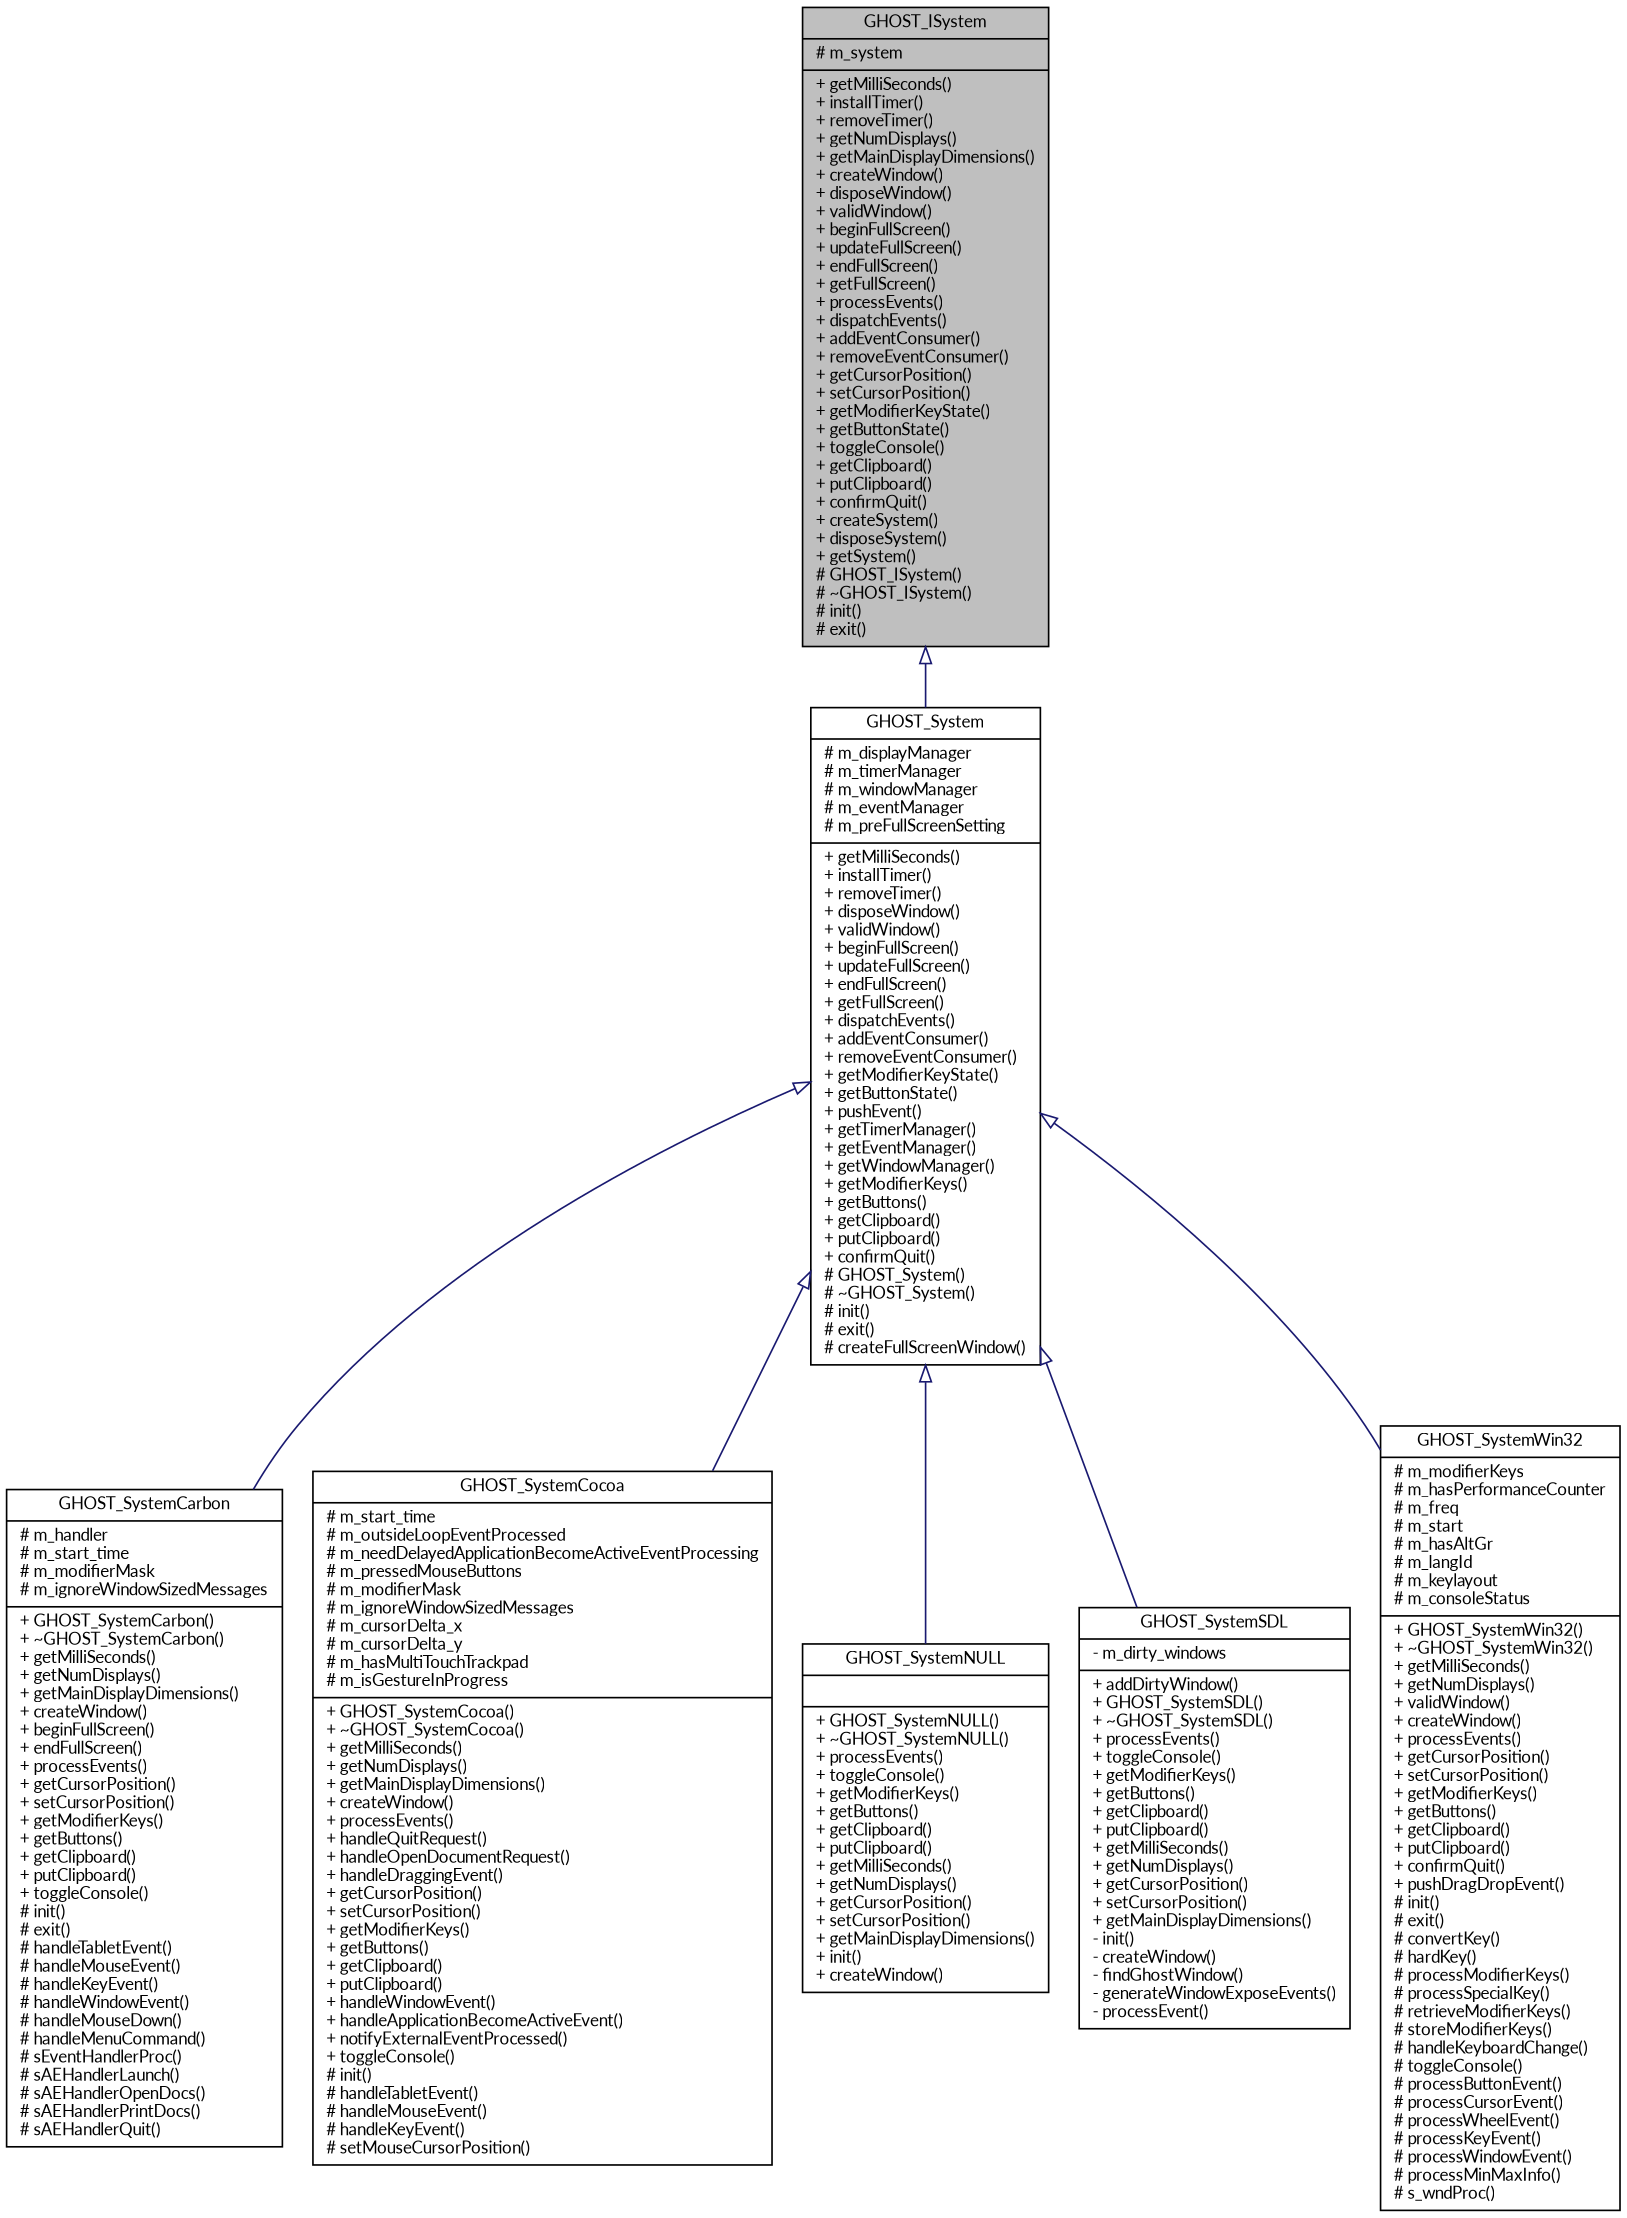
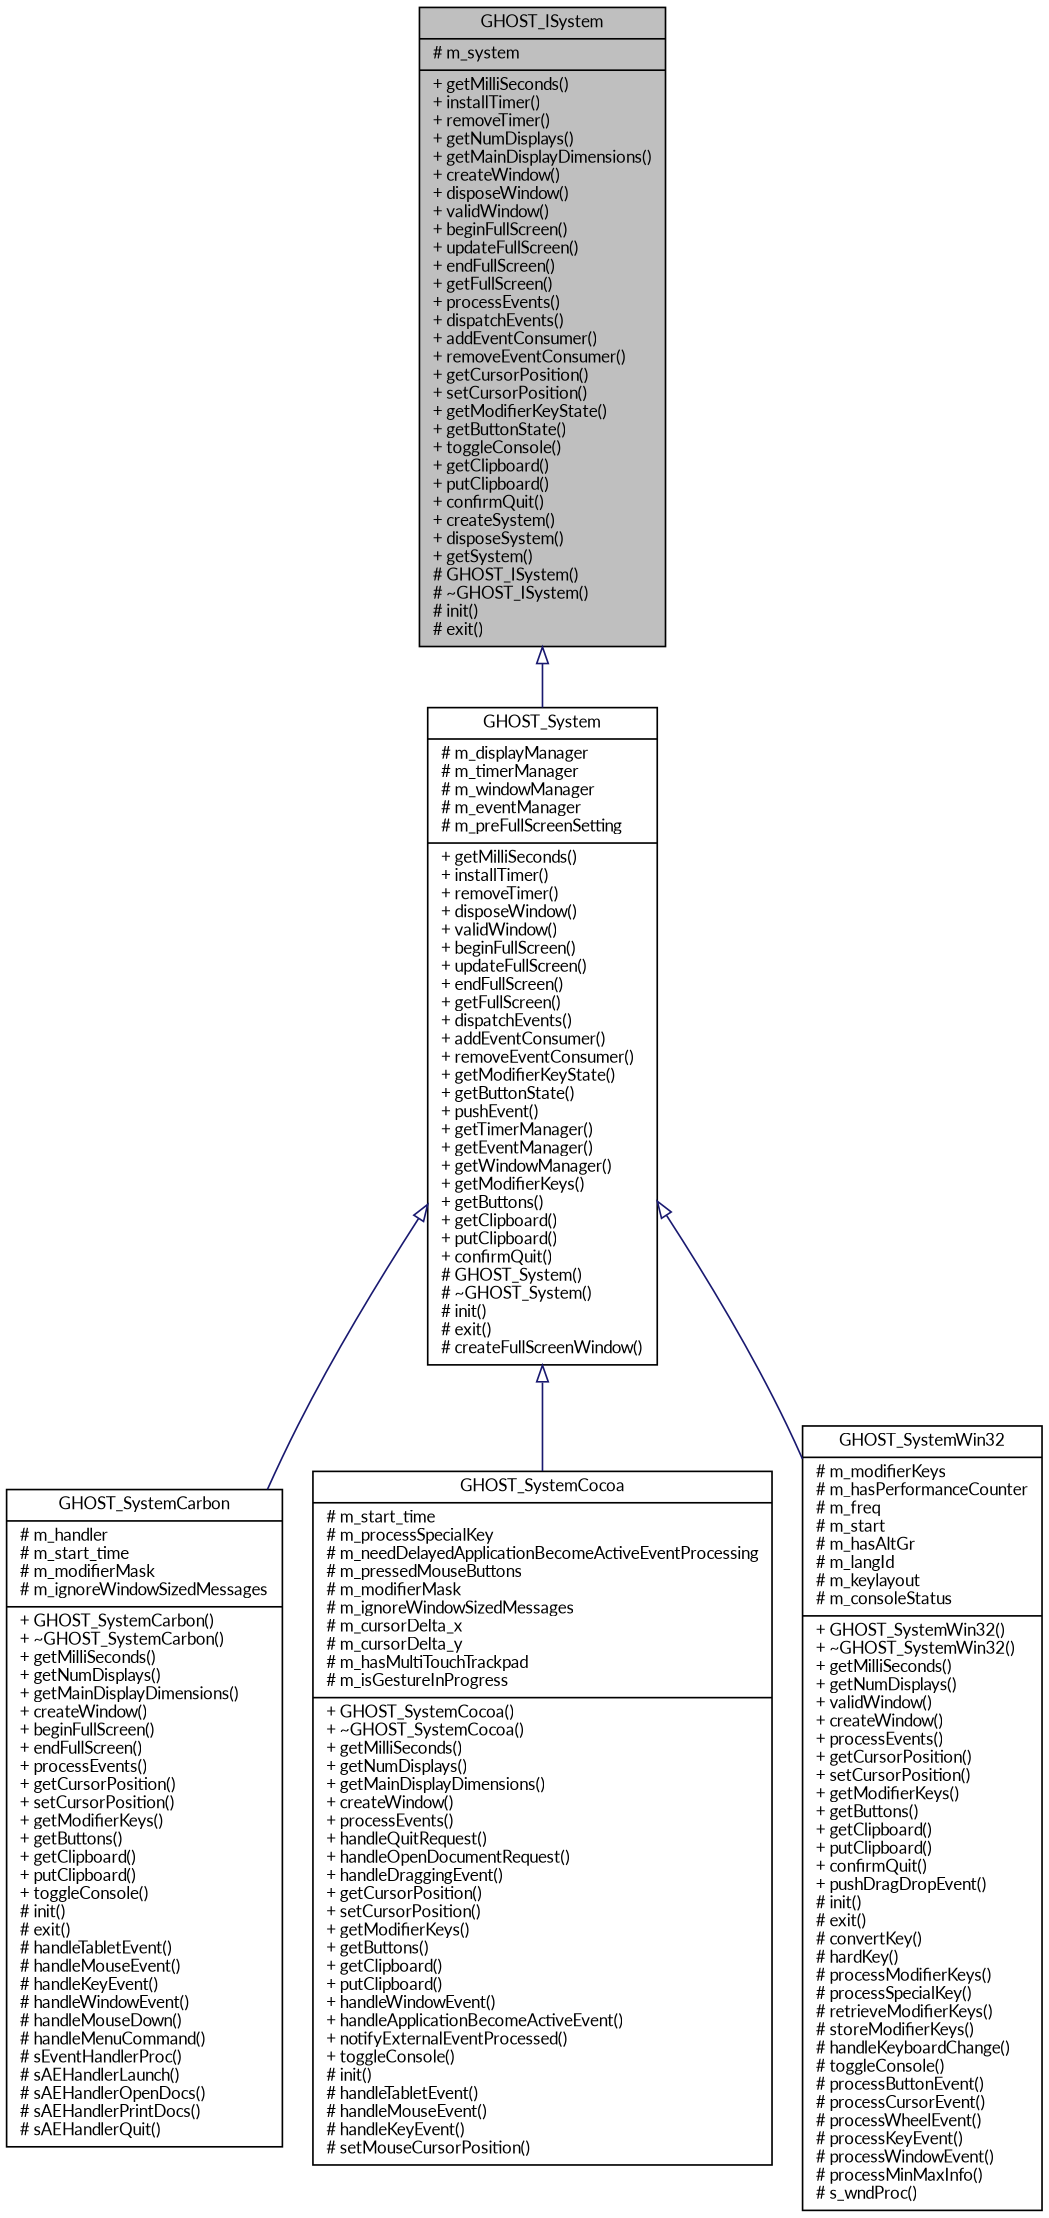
(446, 1536) -> (410, 1536)
(926, 1818) -> none
(1215, 1818) -> none
